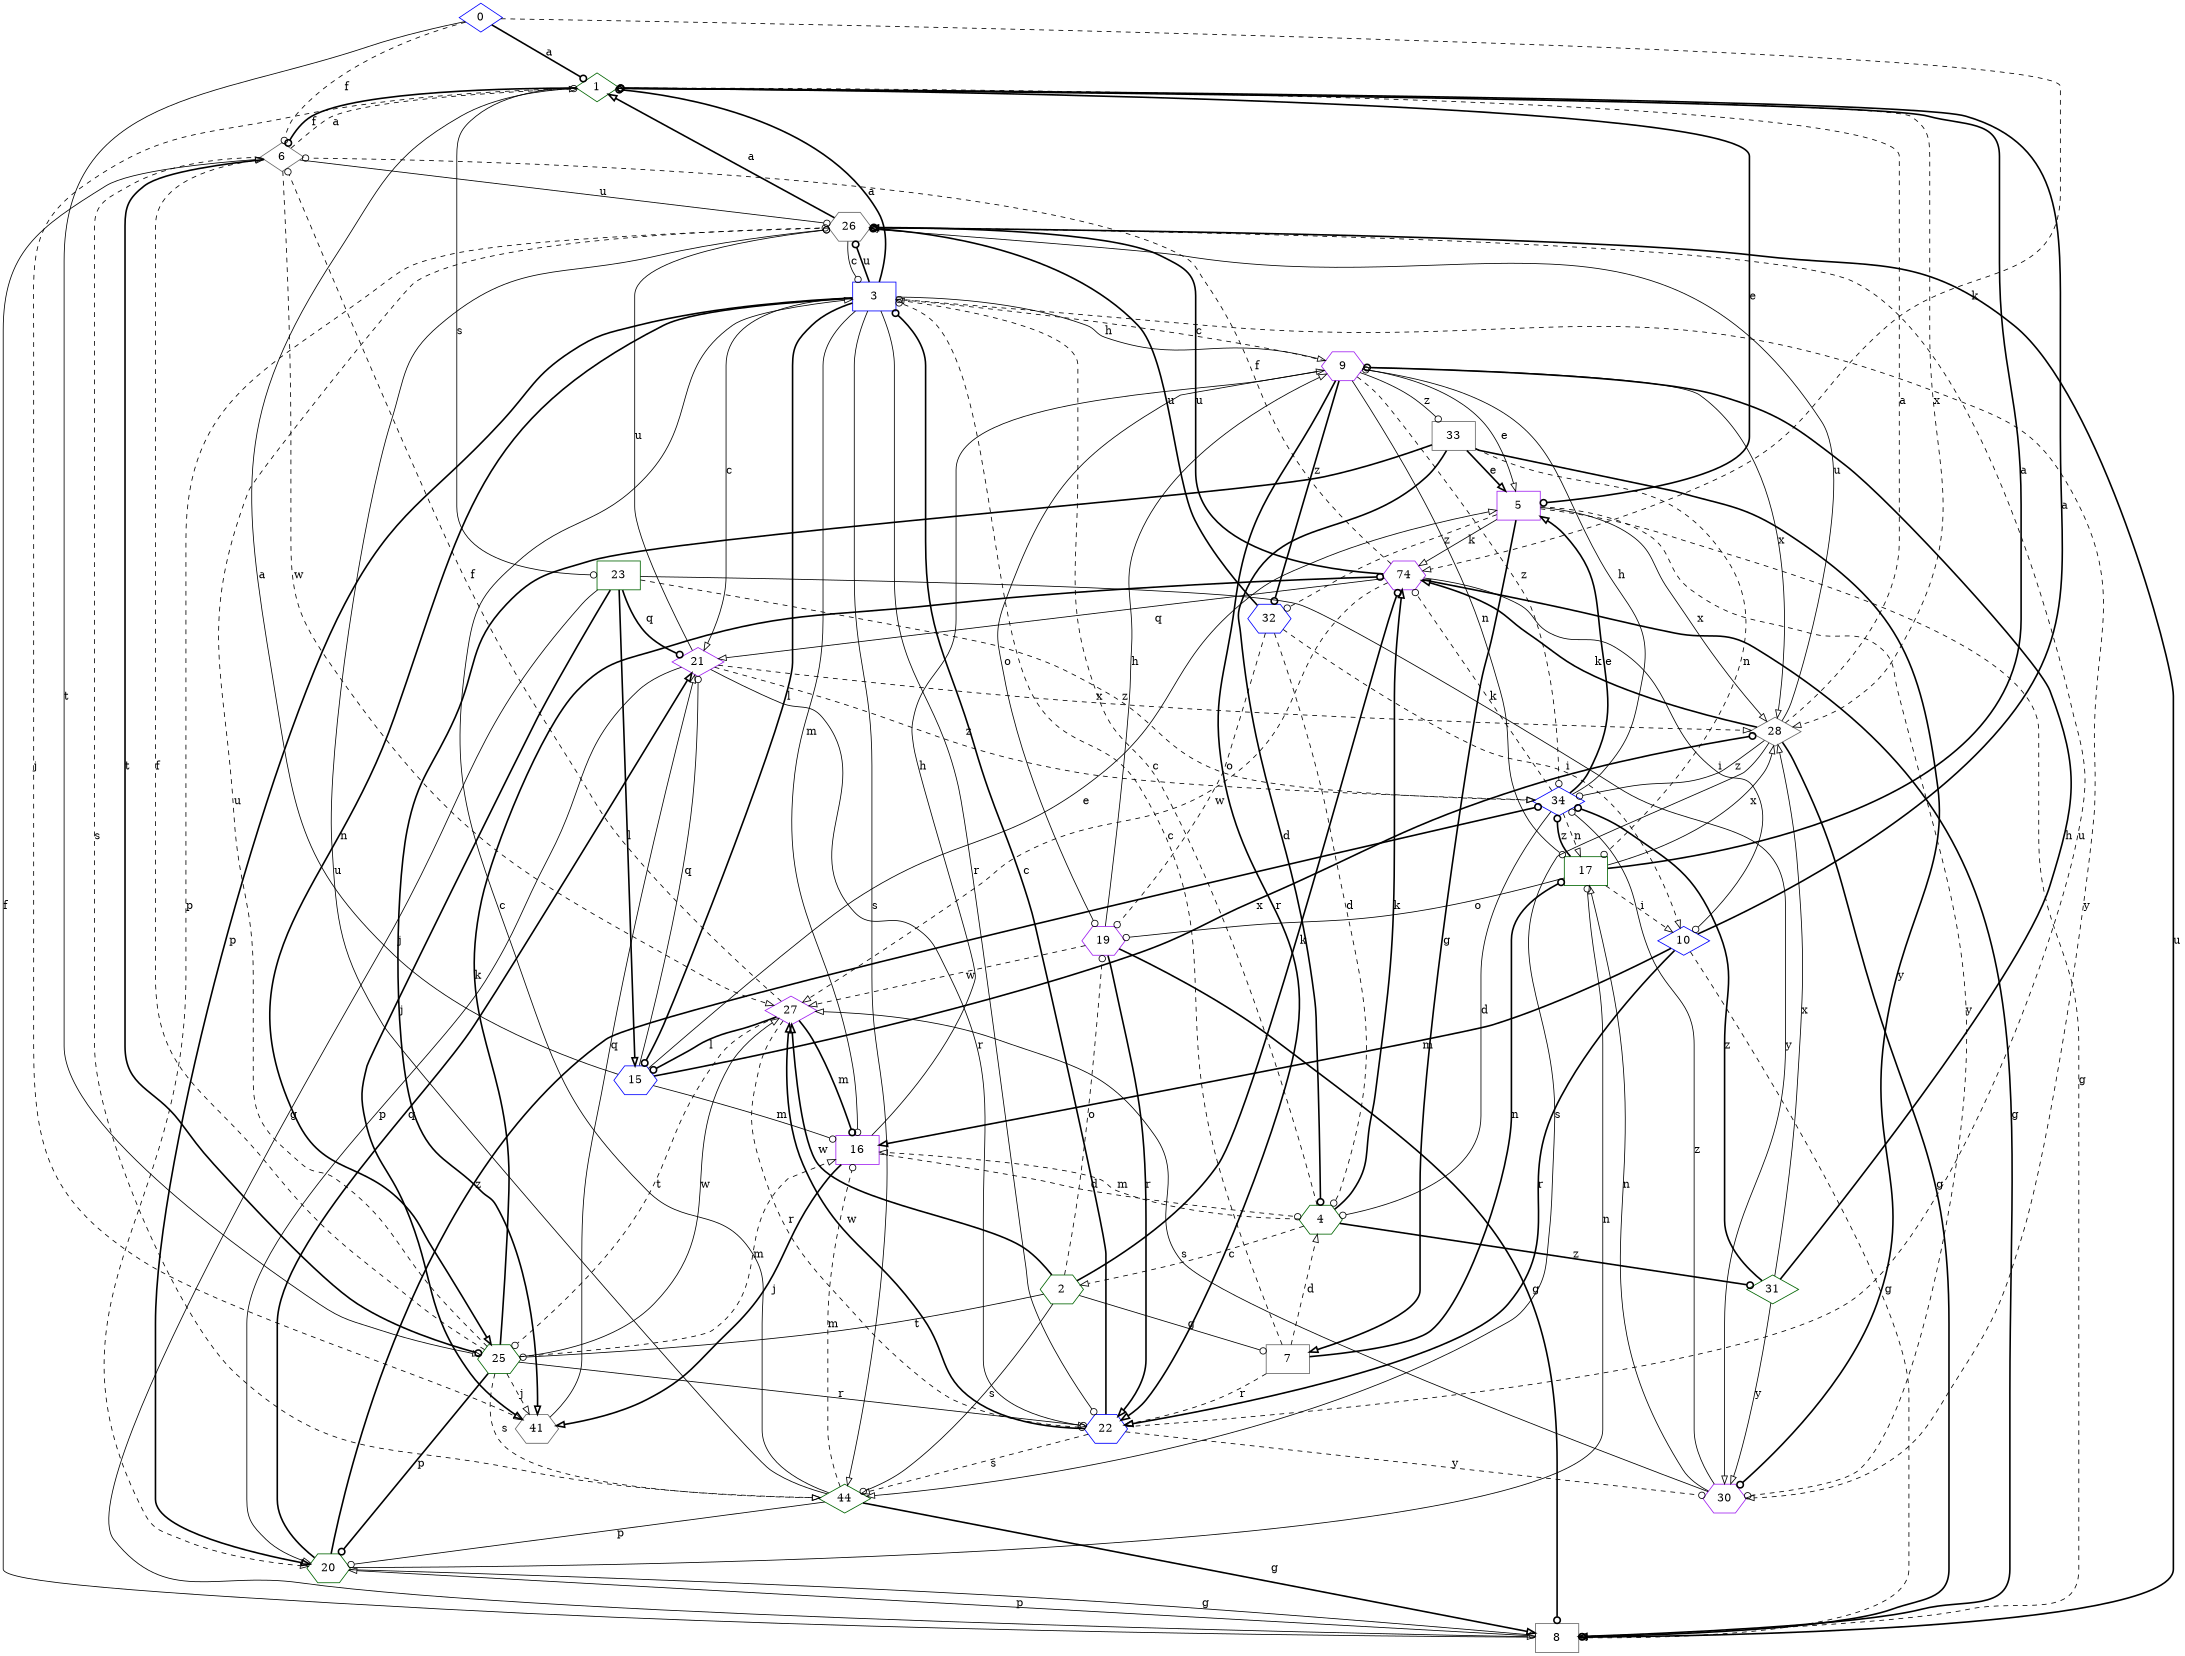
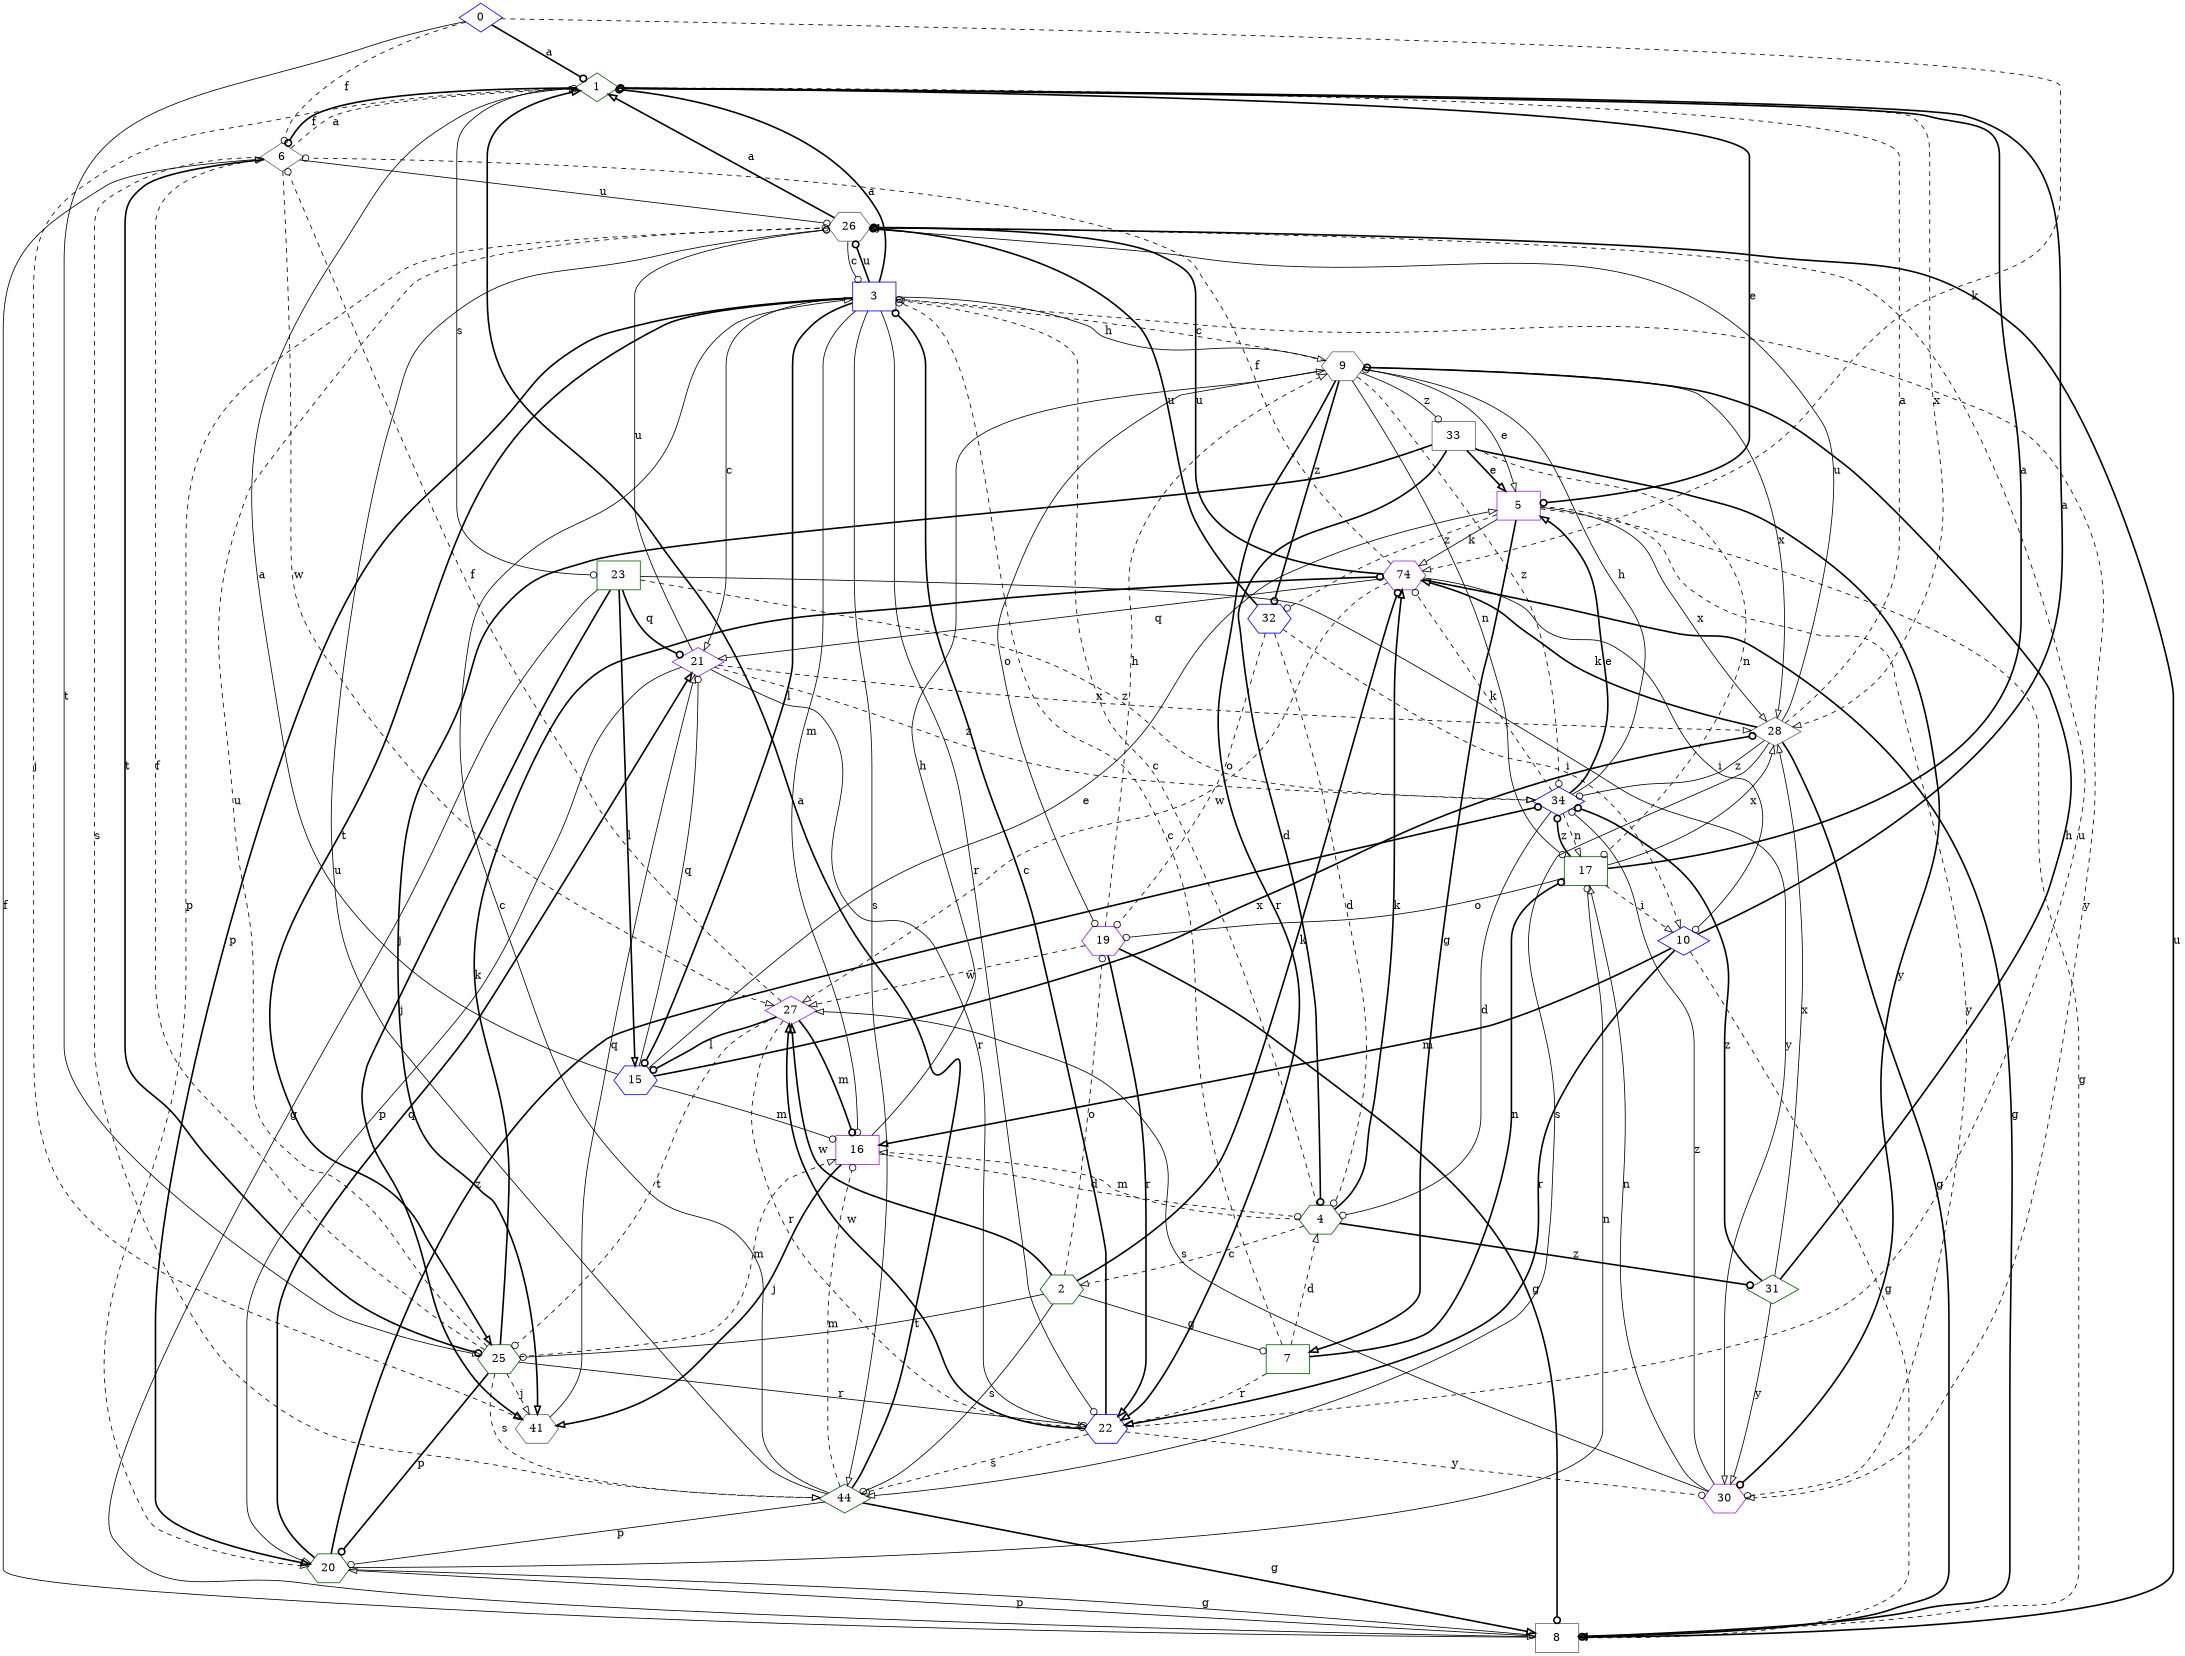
(1343, 366) -> (1343, 366)
(1132, 624) -> (1132, 624)
none -> (781, 765)
(344, 836) -> (344, 836)
(694, 1231) -> none
(1288, 1359) -> (1288, 1359)
